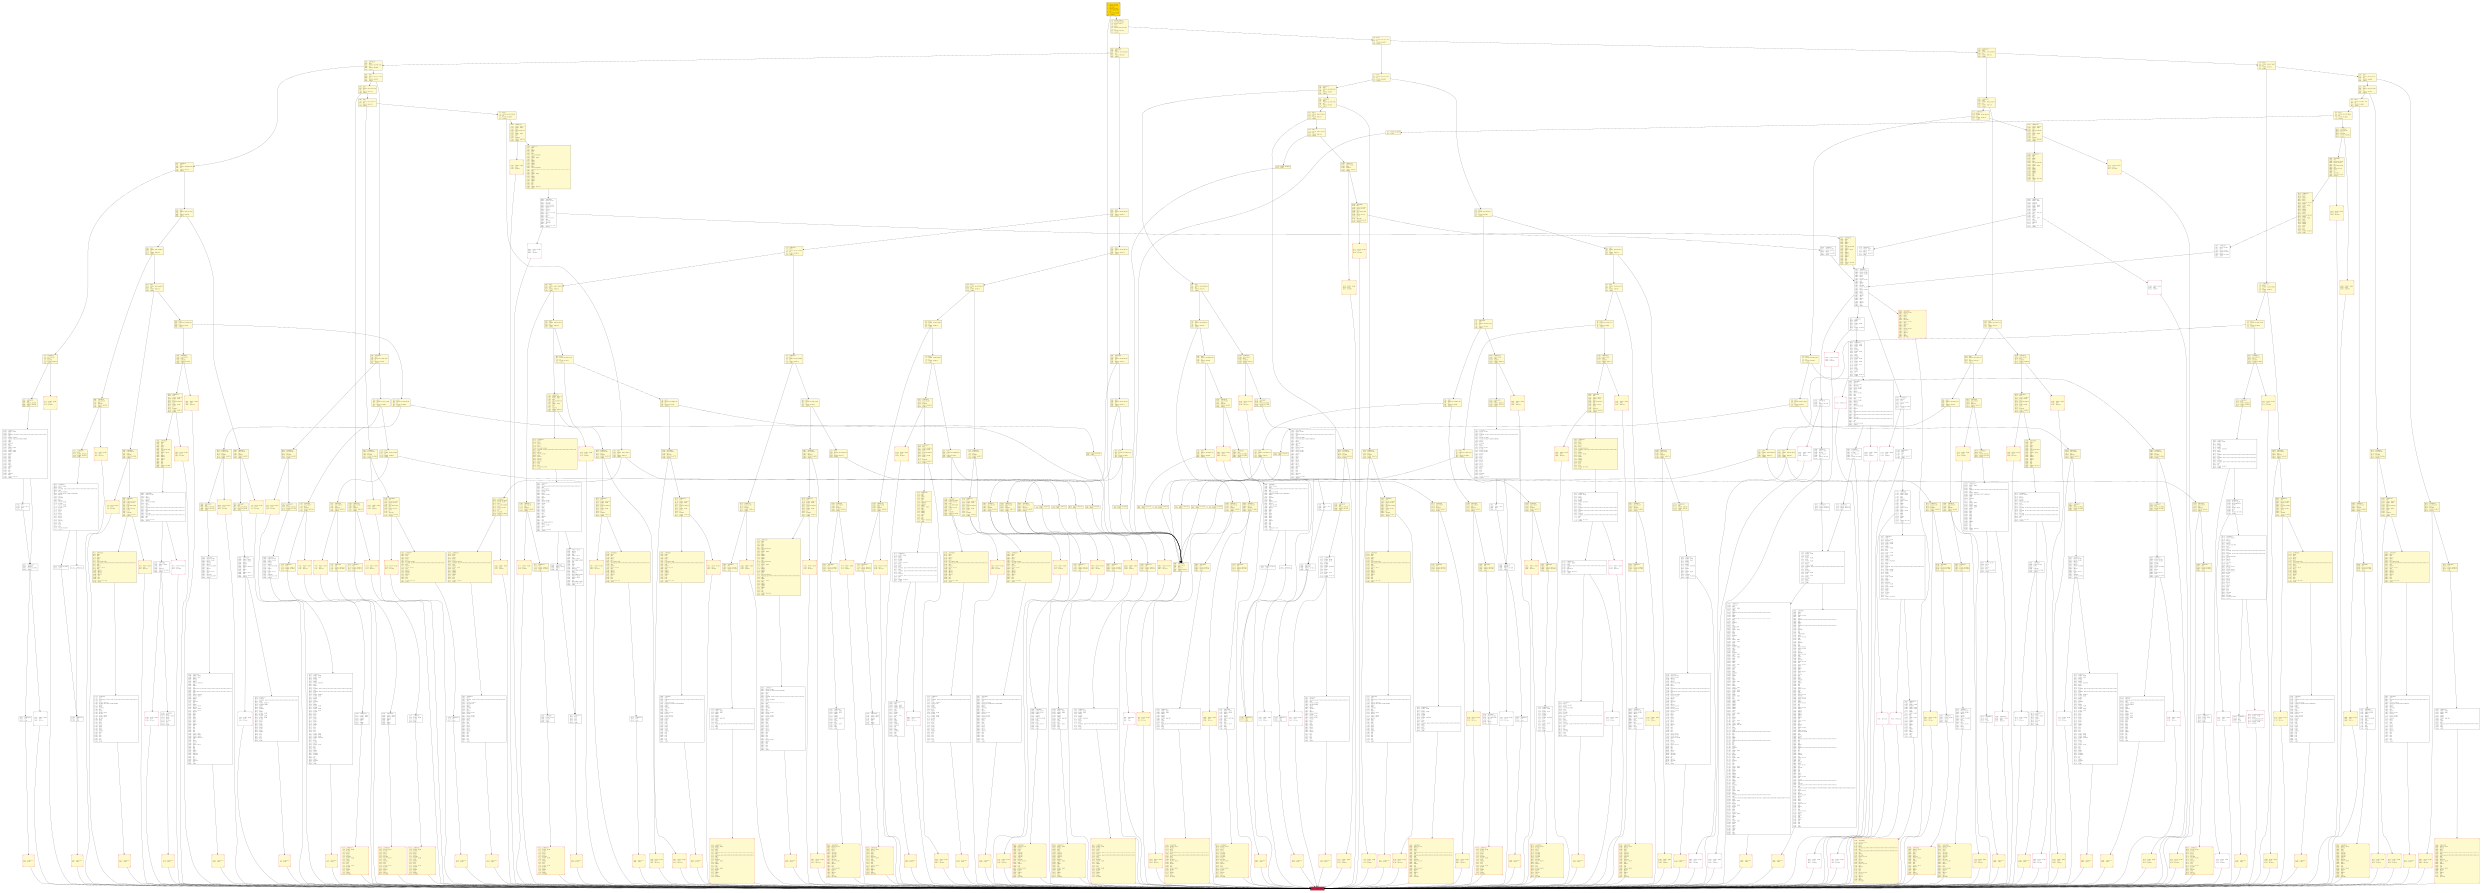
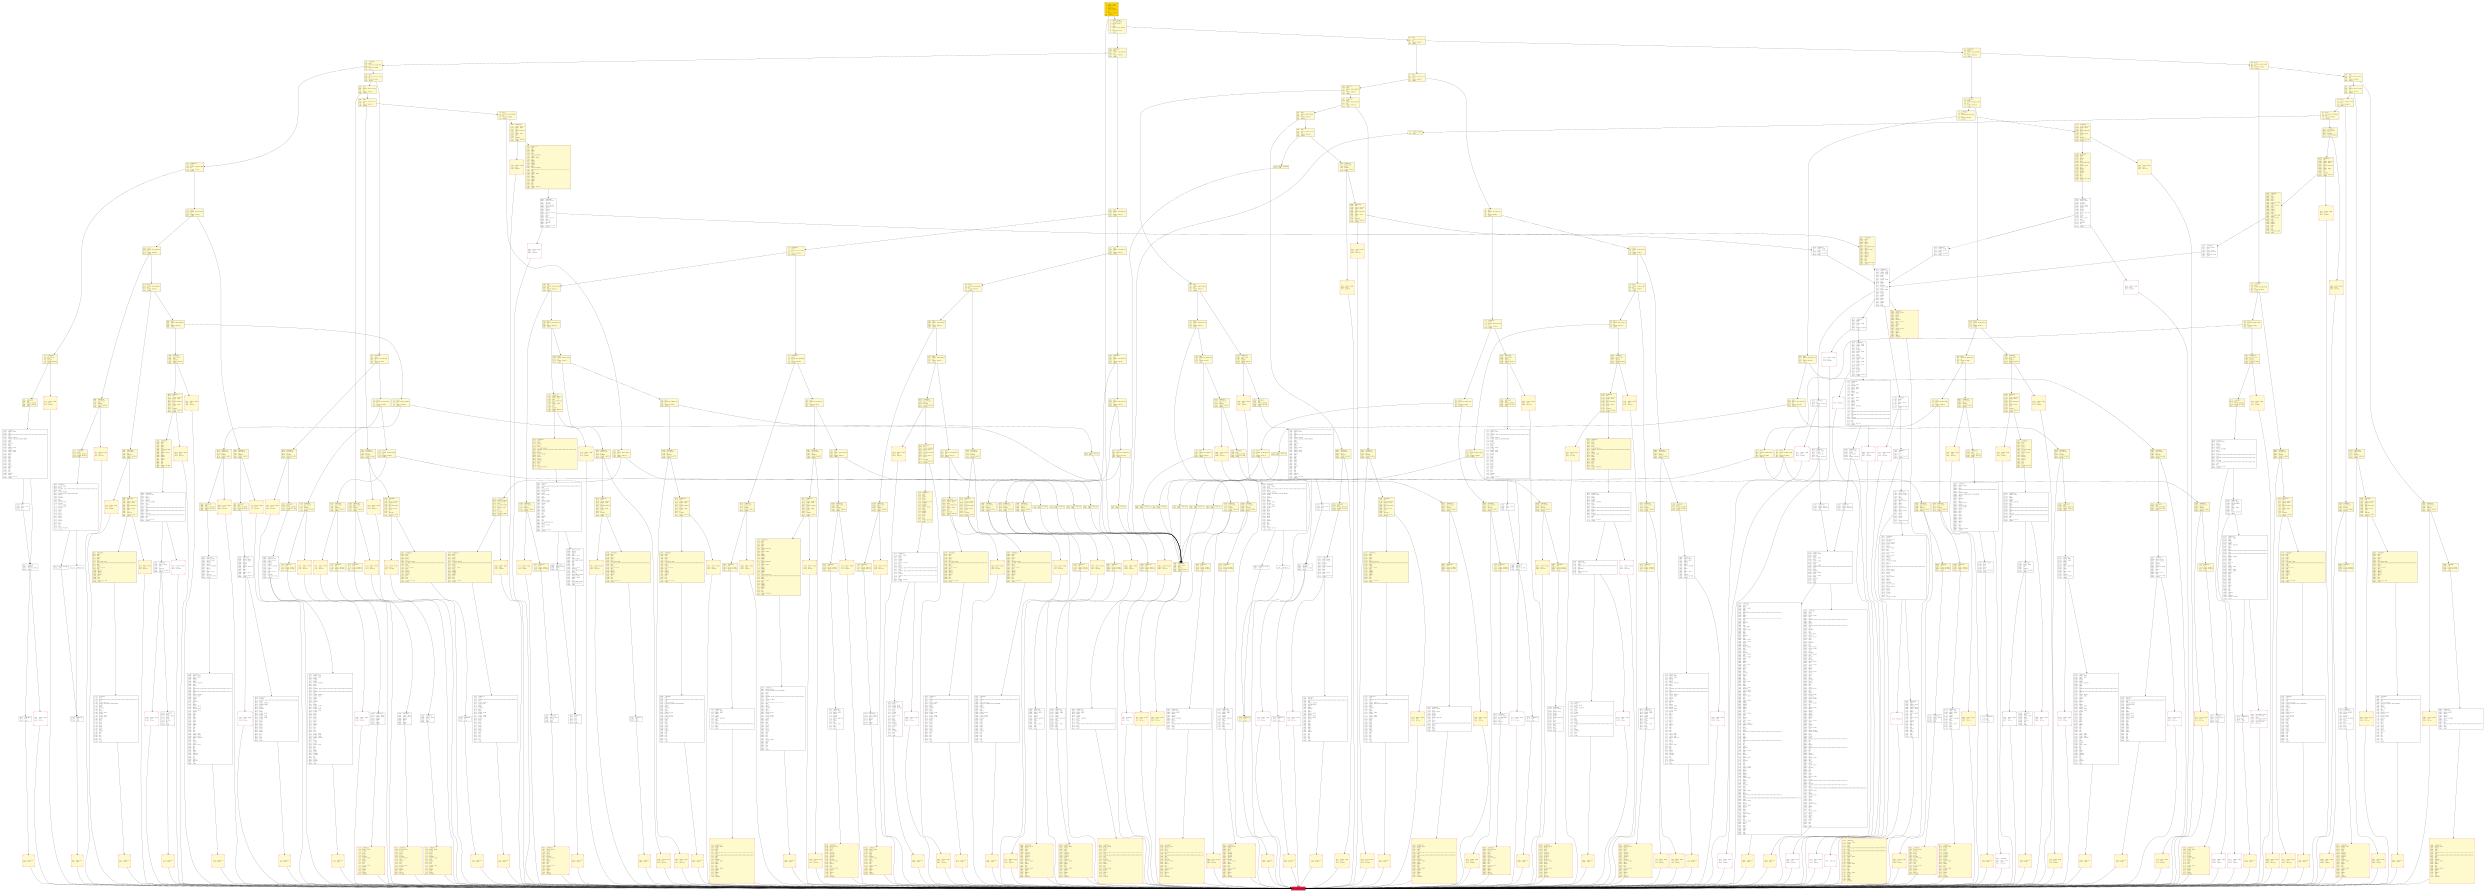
none -> (362, 719)
